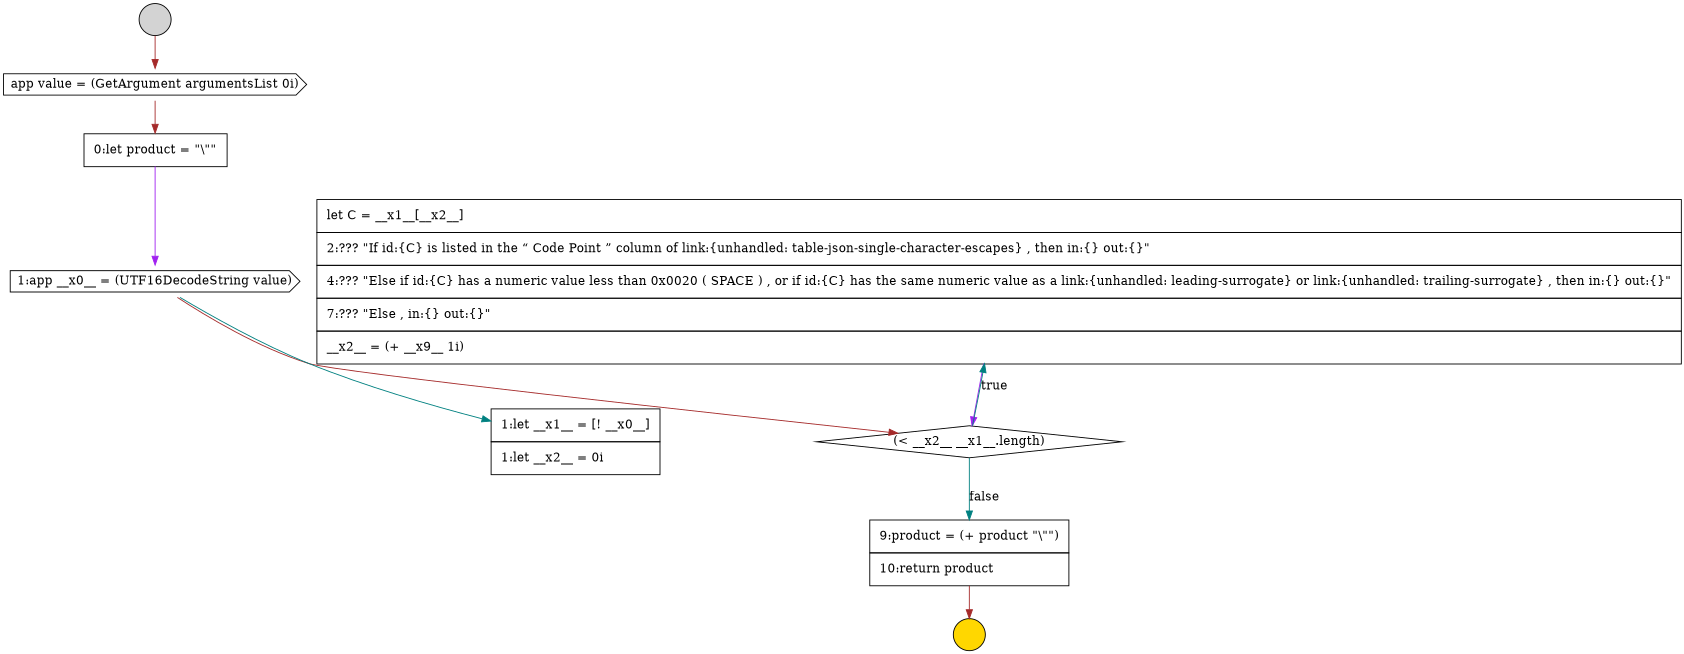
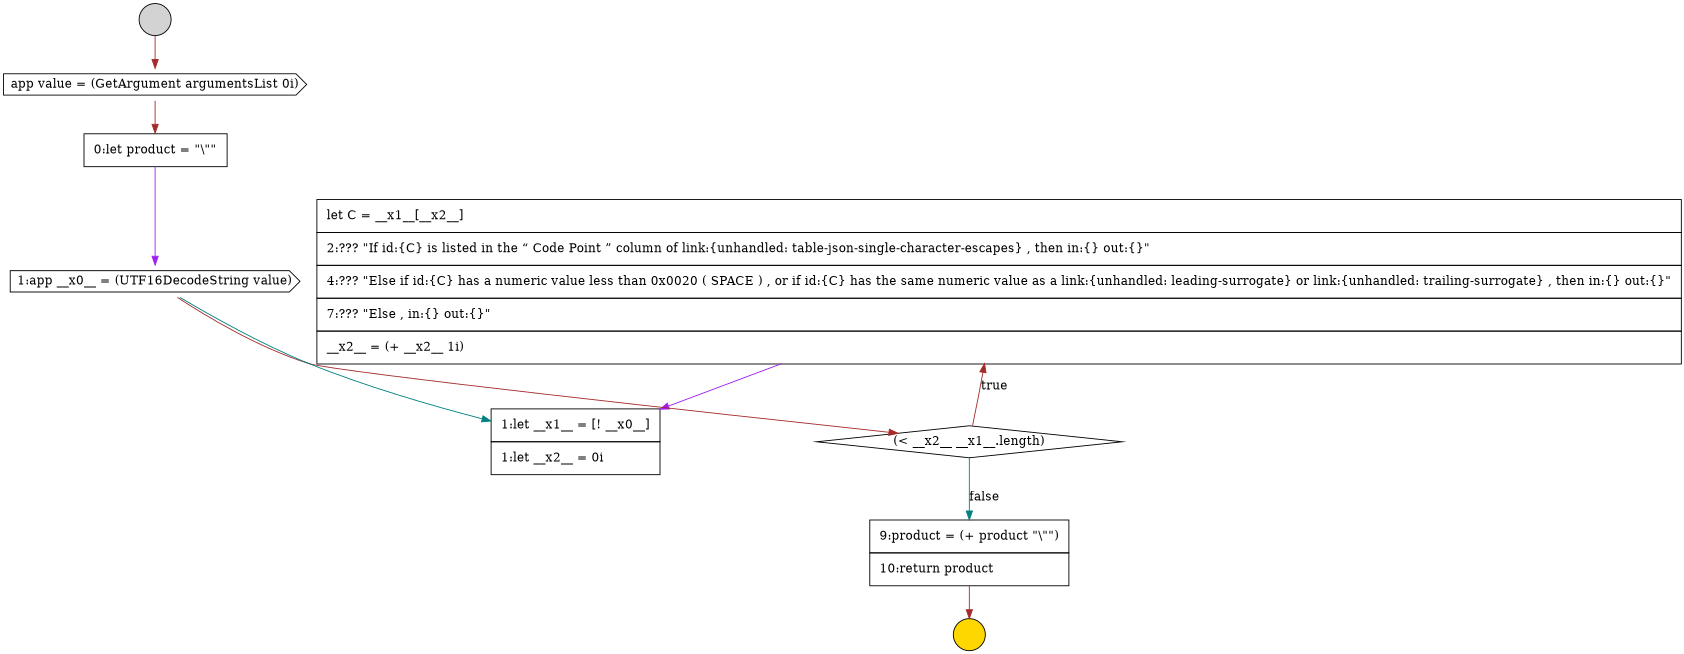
(396, 347) -> (396, 347)
(979, 390) -> (725, 385)
(978, 399) -> (978, 399)
